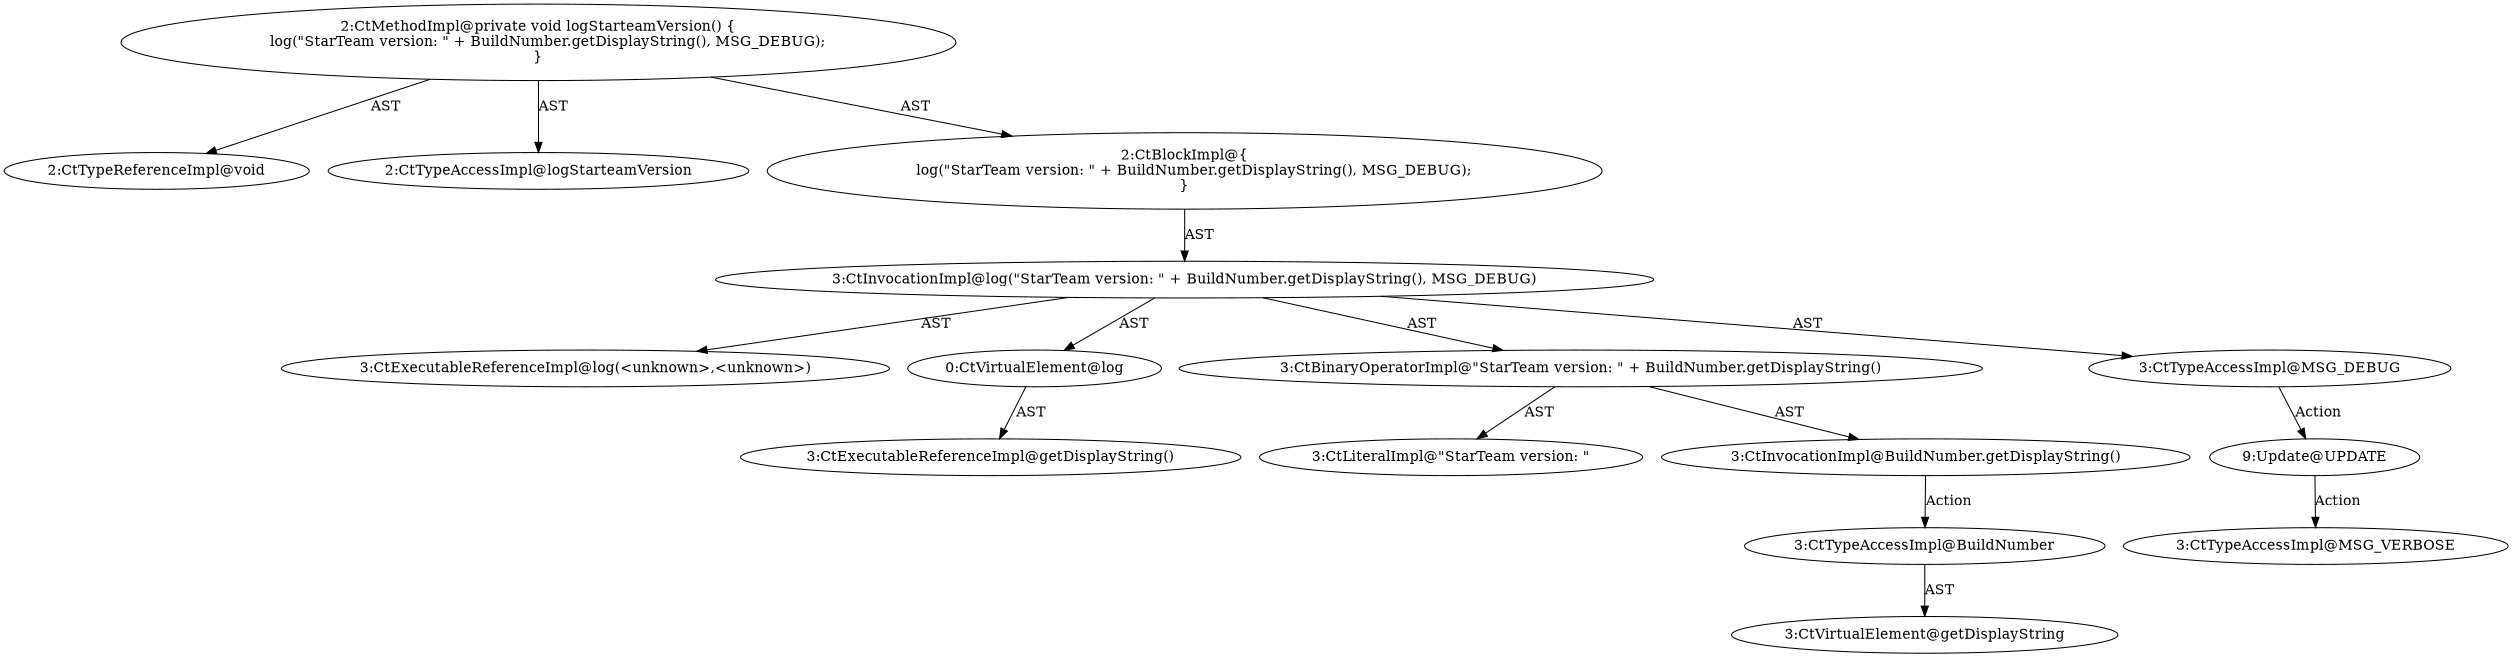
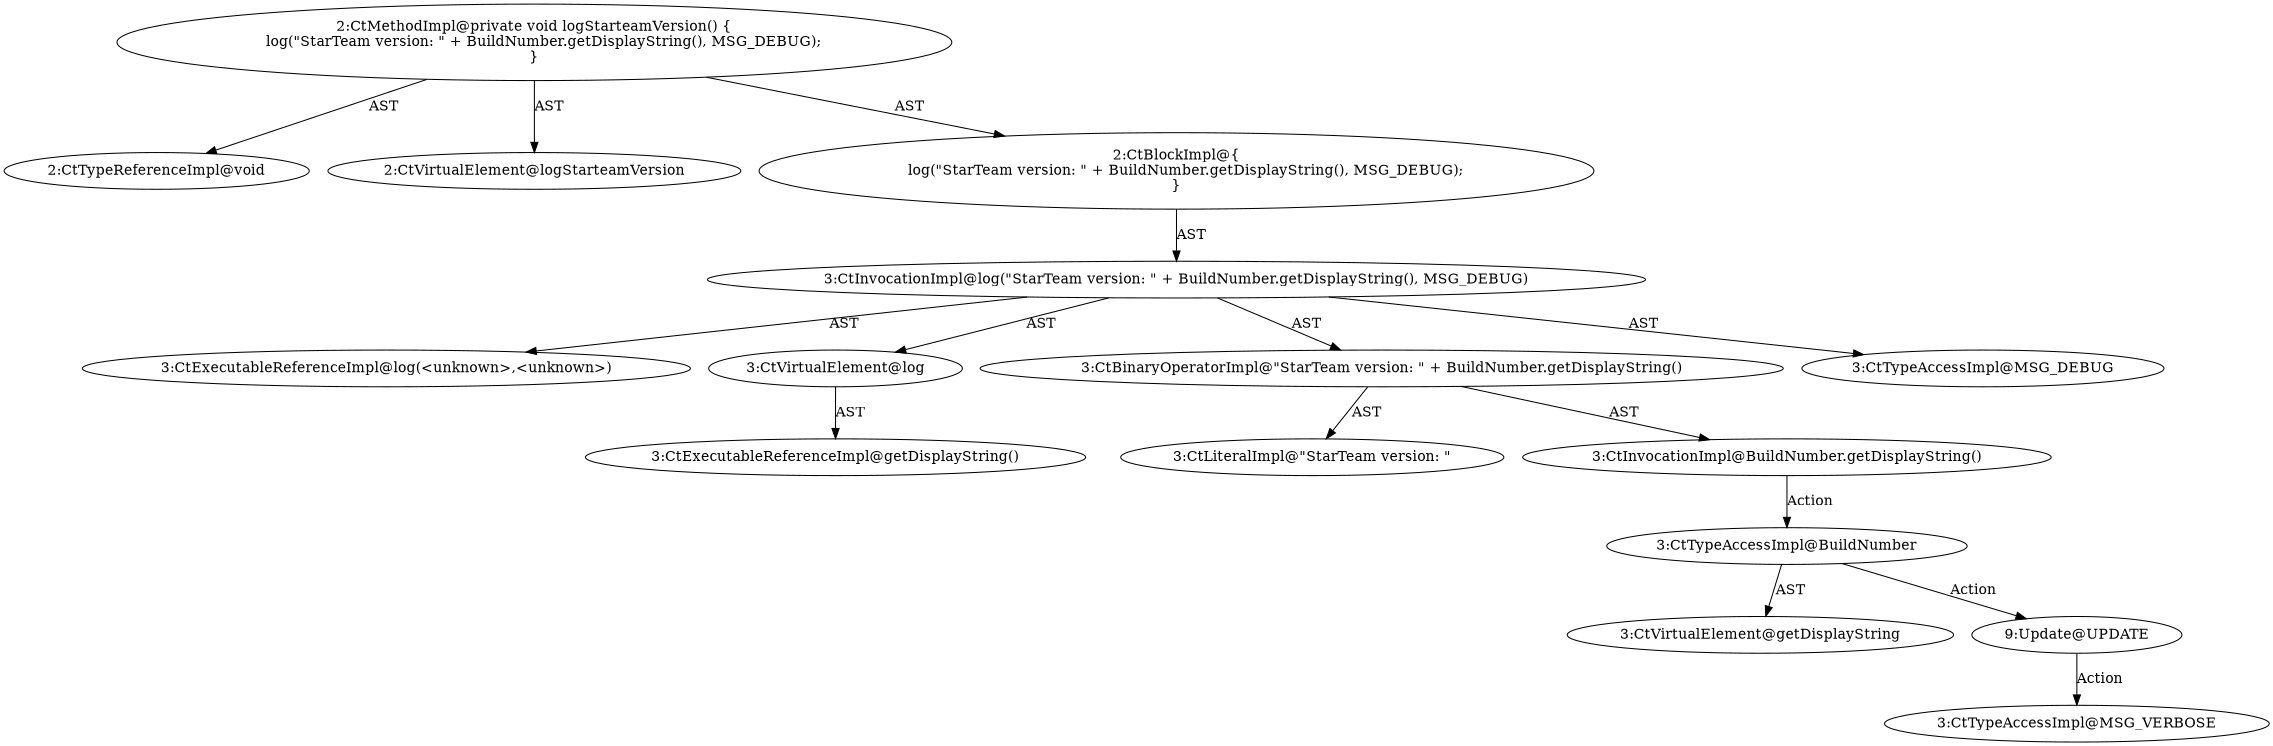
(538, 171) -> (534, 171)
(1035, 368) -> (836, 368)
(2290, 408) -> (1929, 590)
